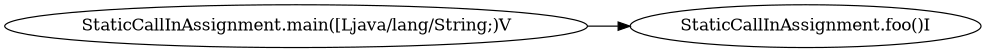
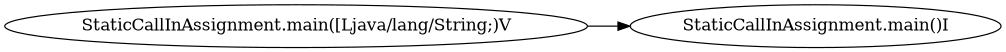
(806, 26) -> (816, 26)
